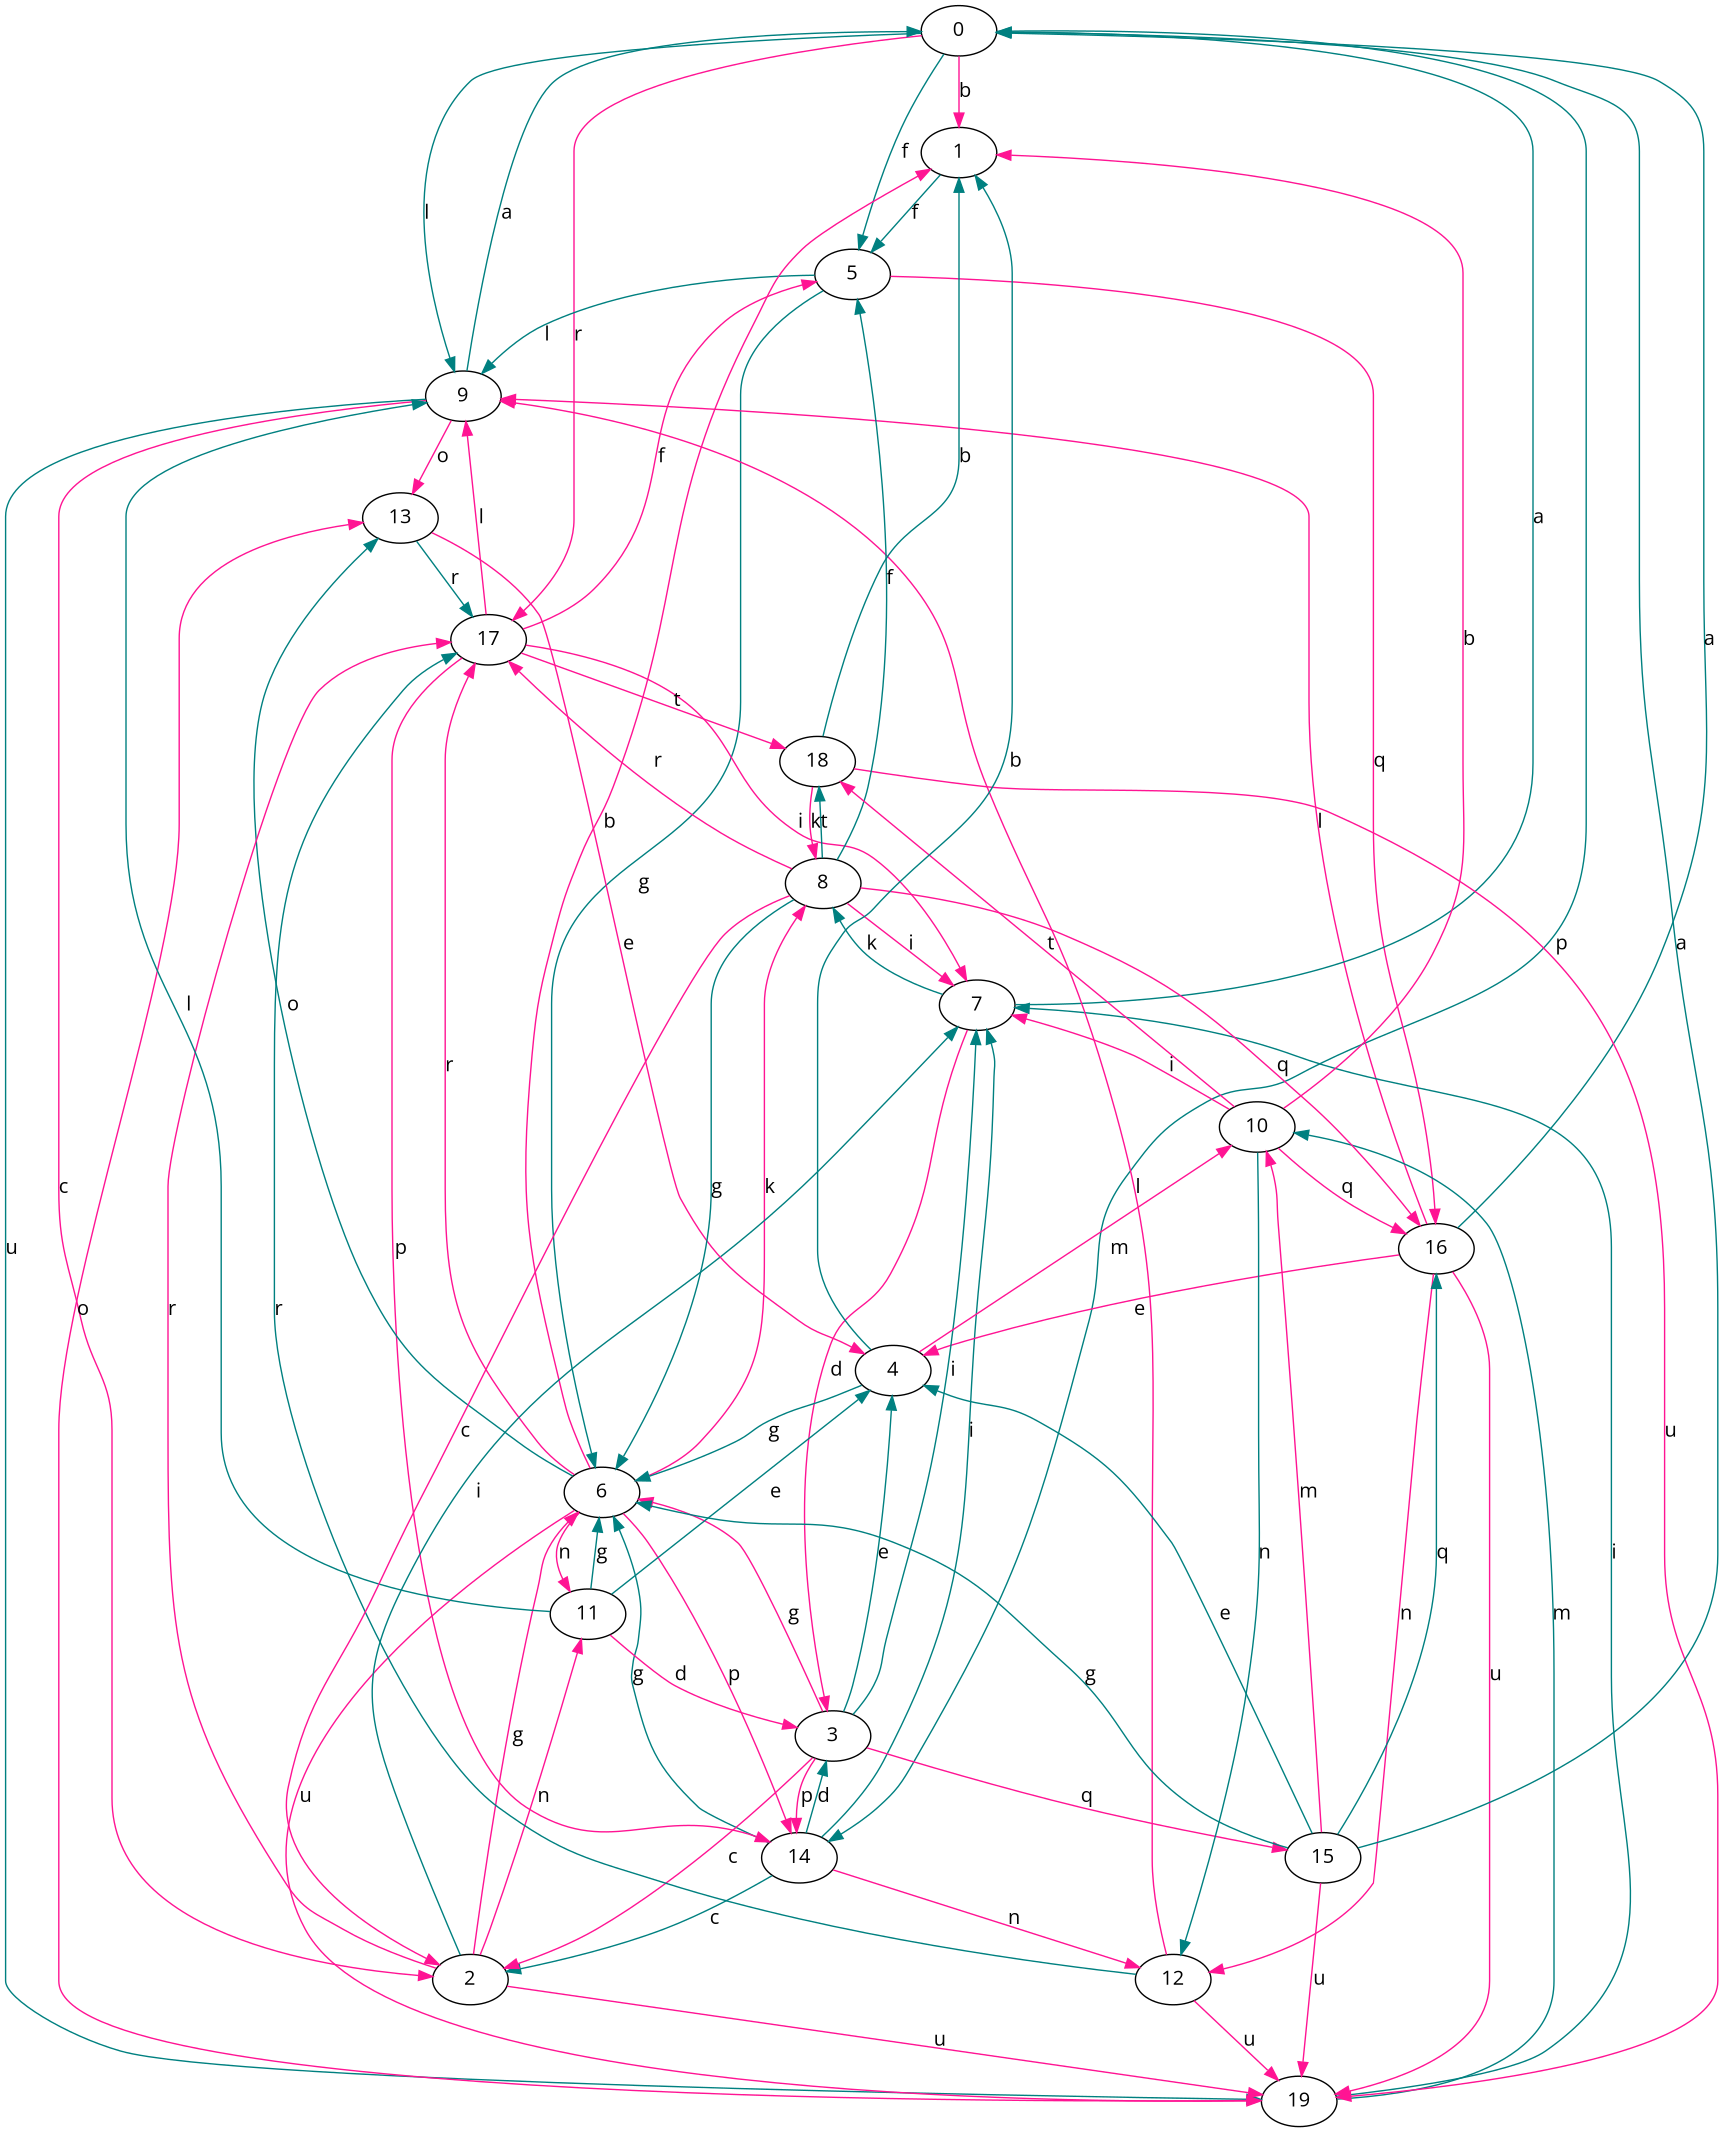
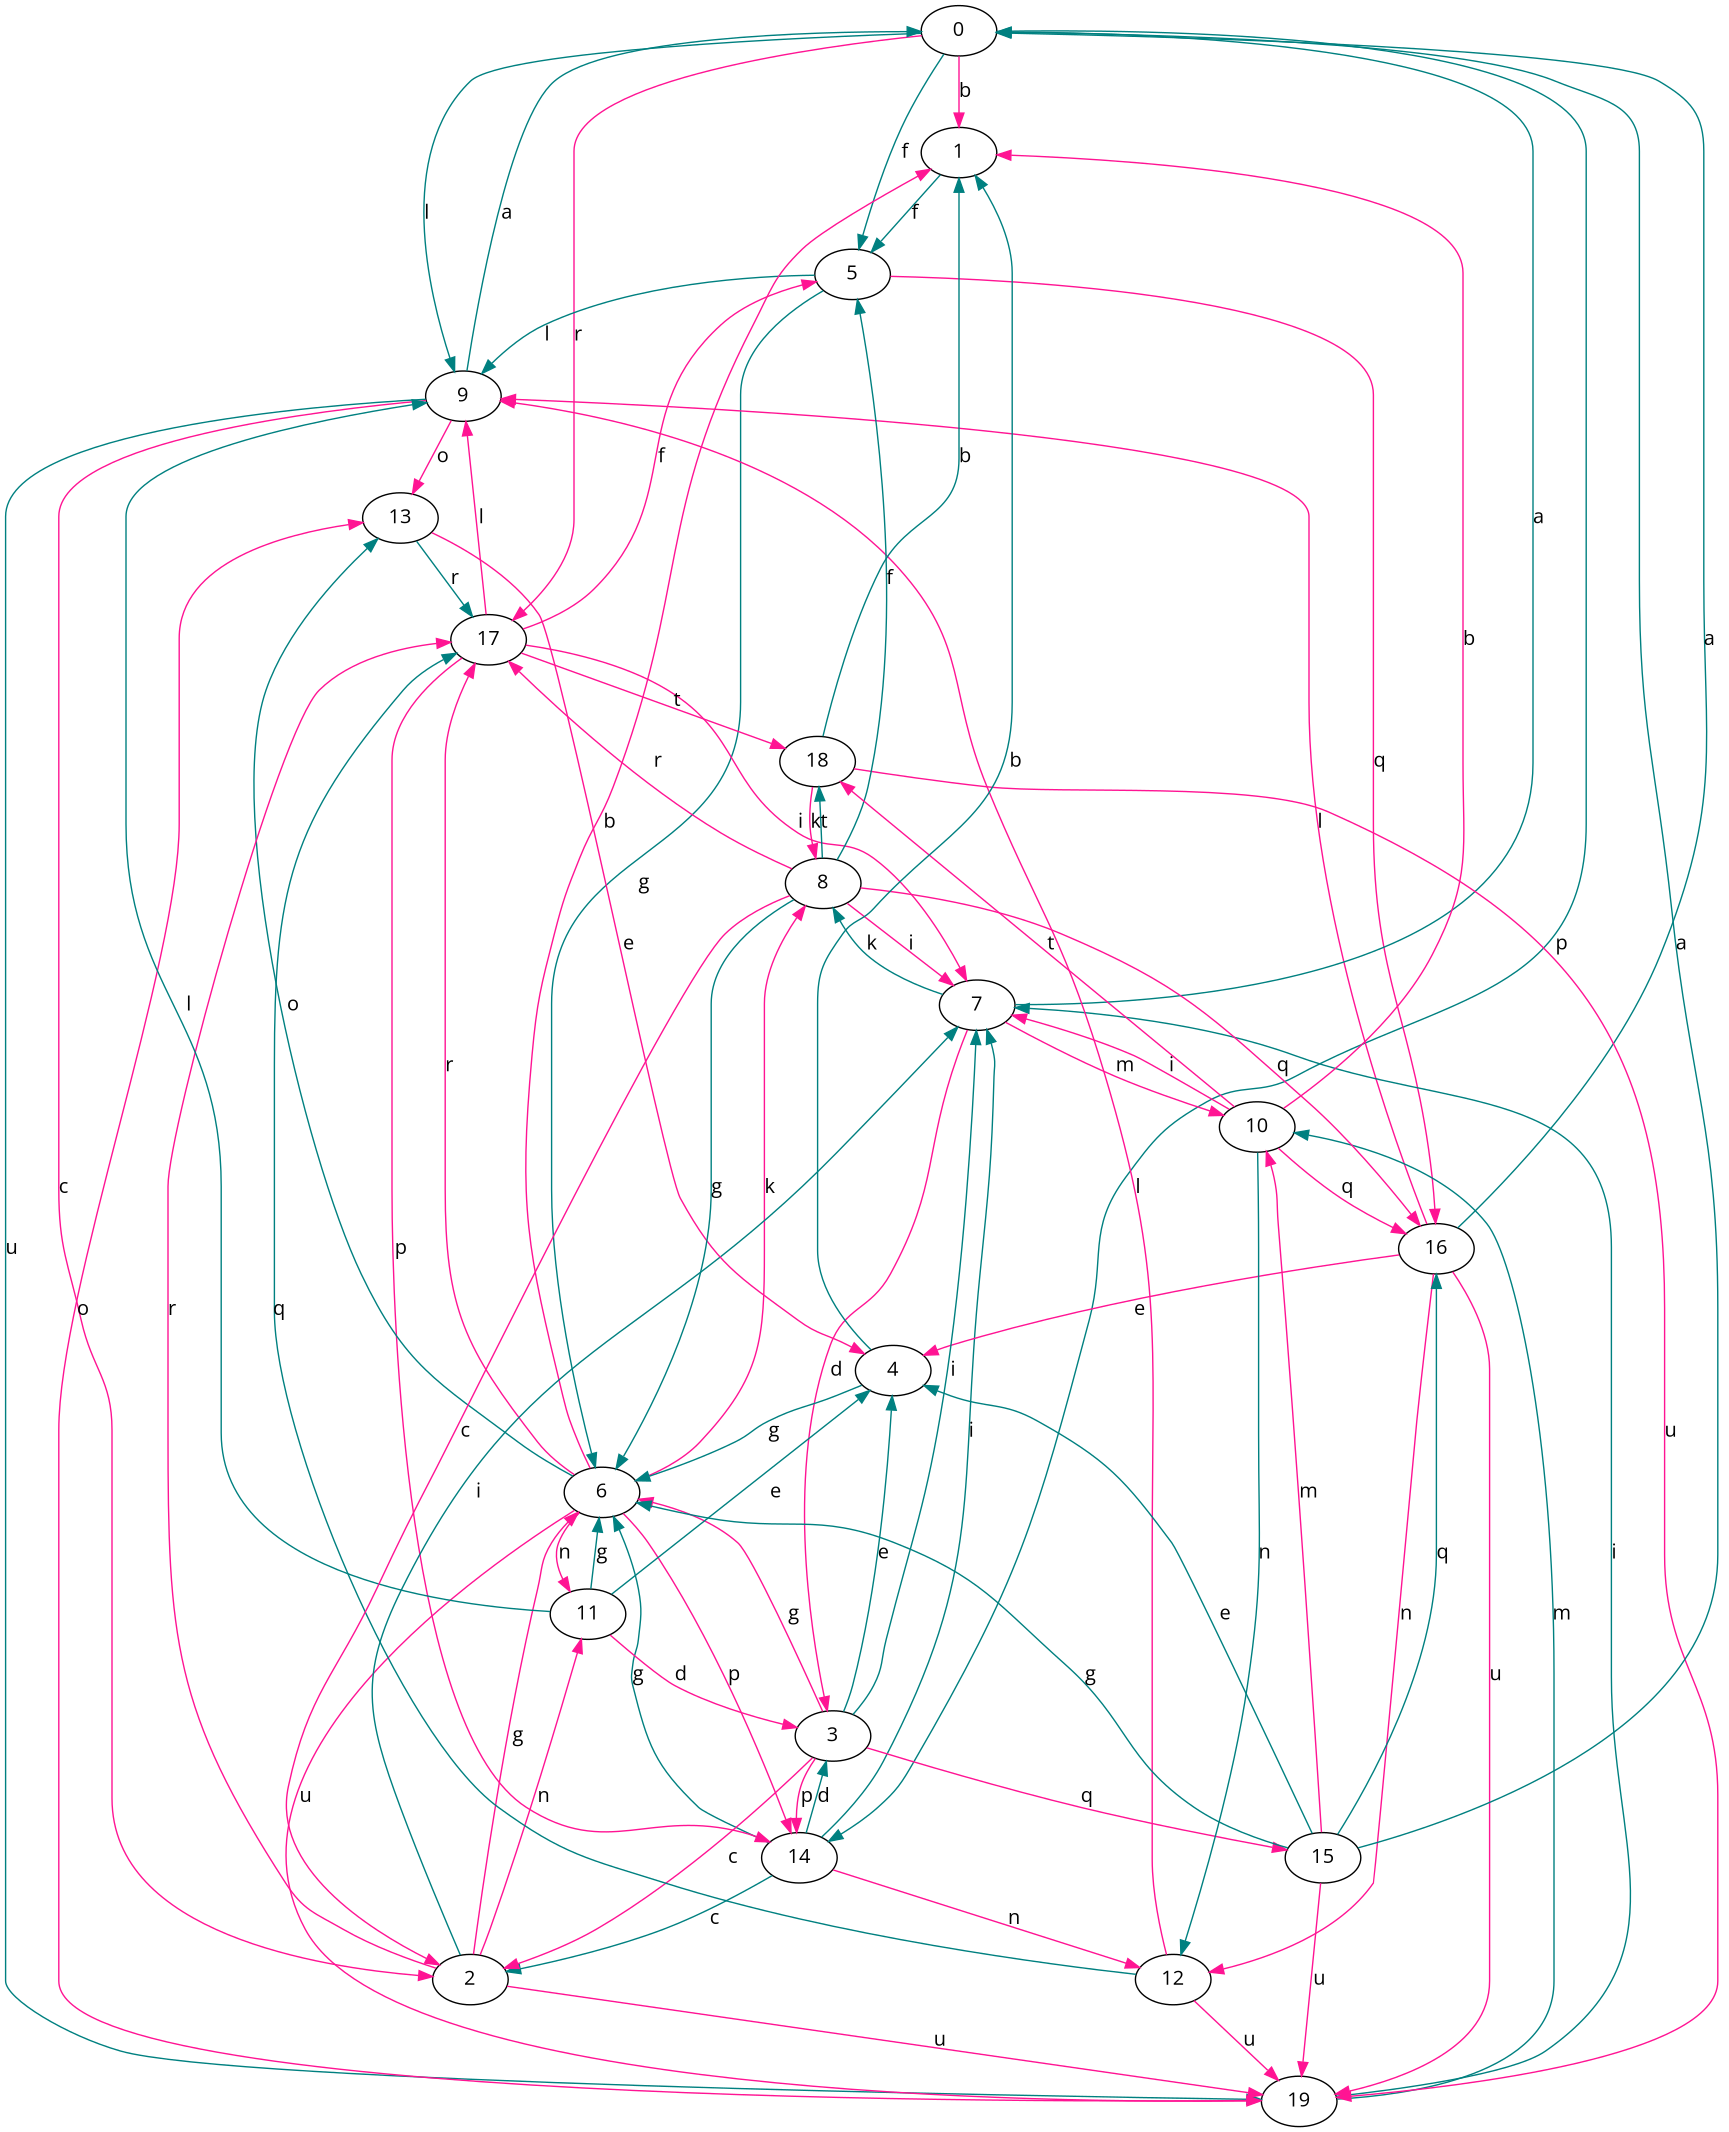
(1069, 1253) -> (1116, 1077)
(279, 1310) -> (279, 1310)
